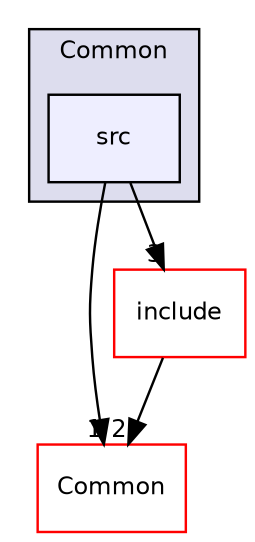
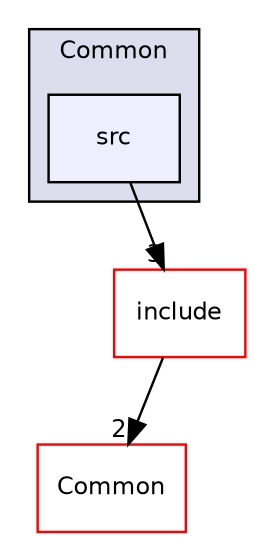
(90, 301) -> none
